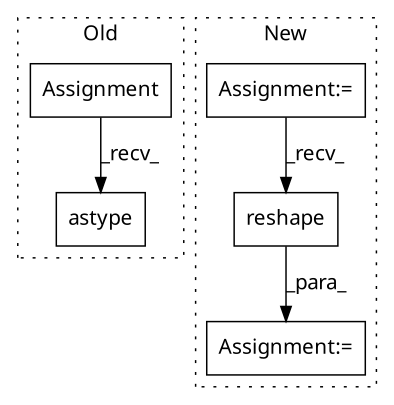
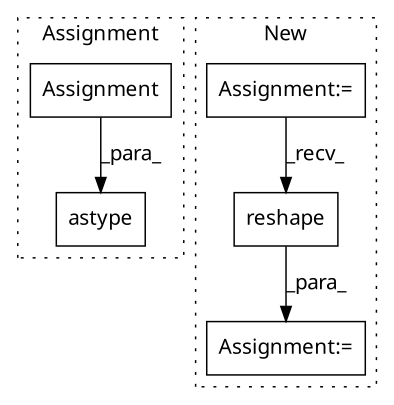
(101, 35) -> (101, 35)
(130, 155) -> (131, 155)
